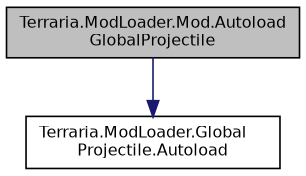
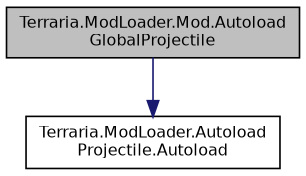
(153, 142) -> (153, 142)
